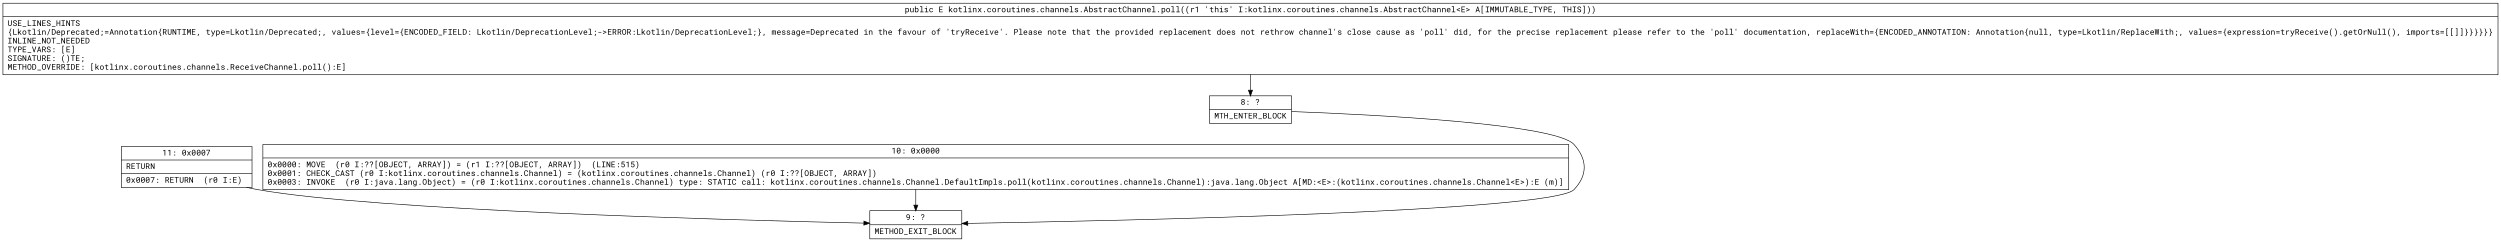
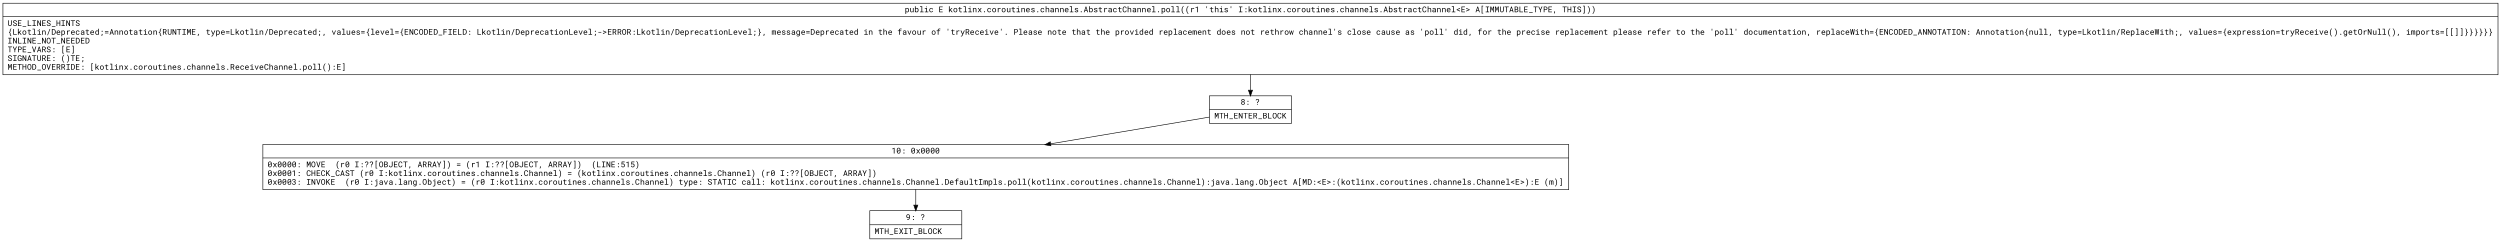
(187, 167) -> none
(1440, 207) -> (1130, 130)
(916, 232) -> (908, 232)
